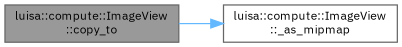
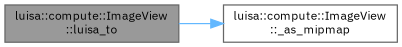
(92, 24) -> (92, 24)
